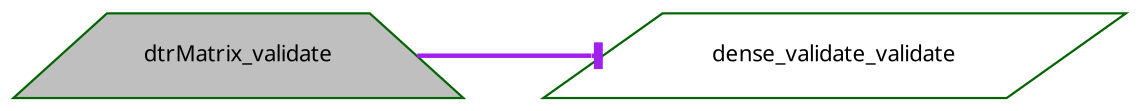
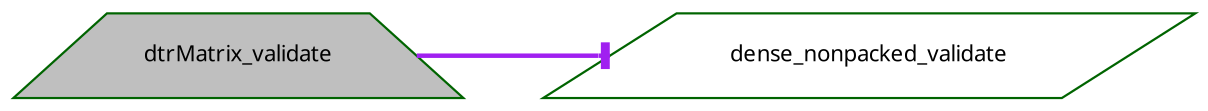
(835, 56) -> (869, 56)
